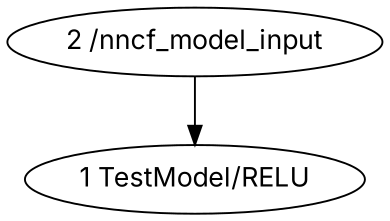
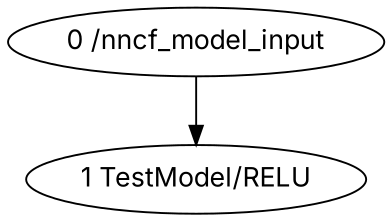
(195, 42) -> (196, 42)
